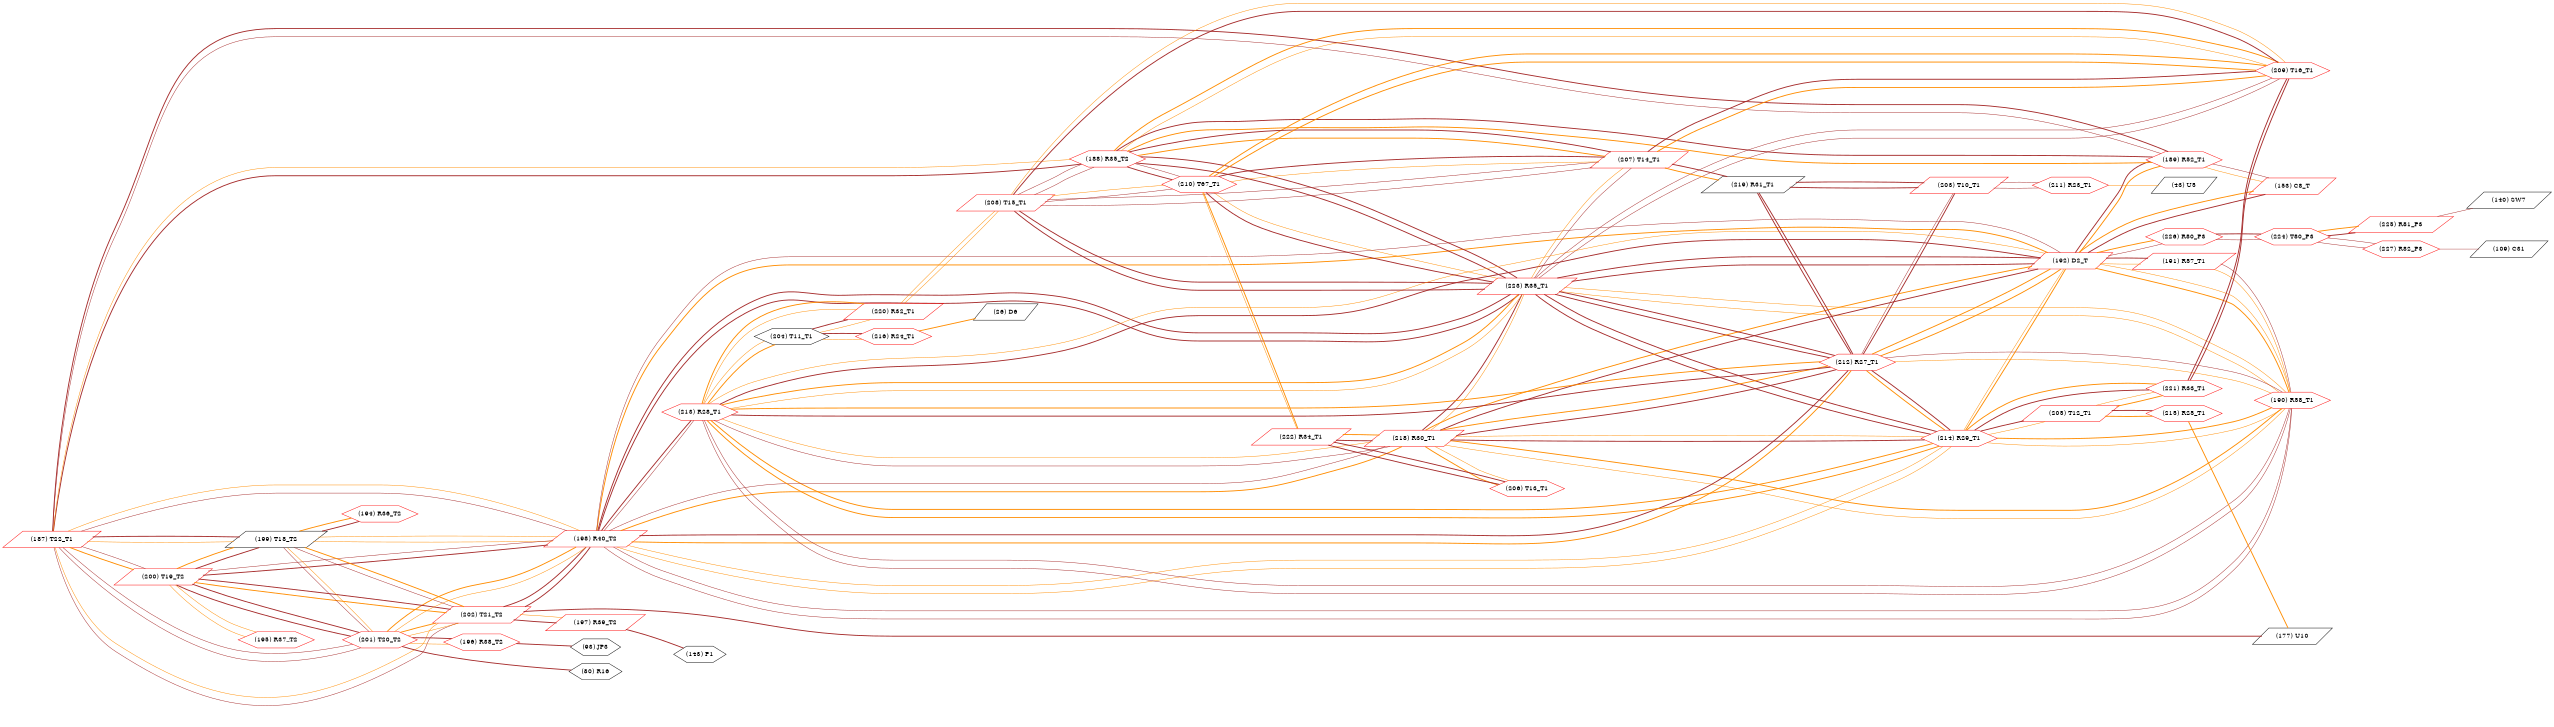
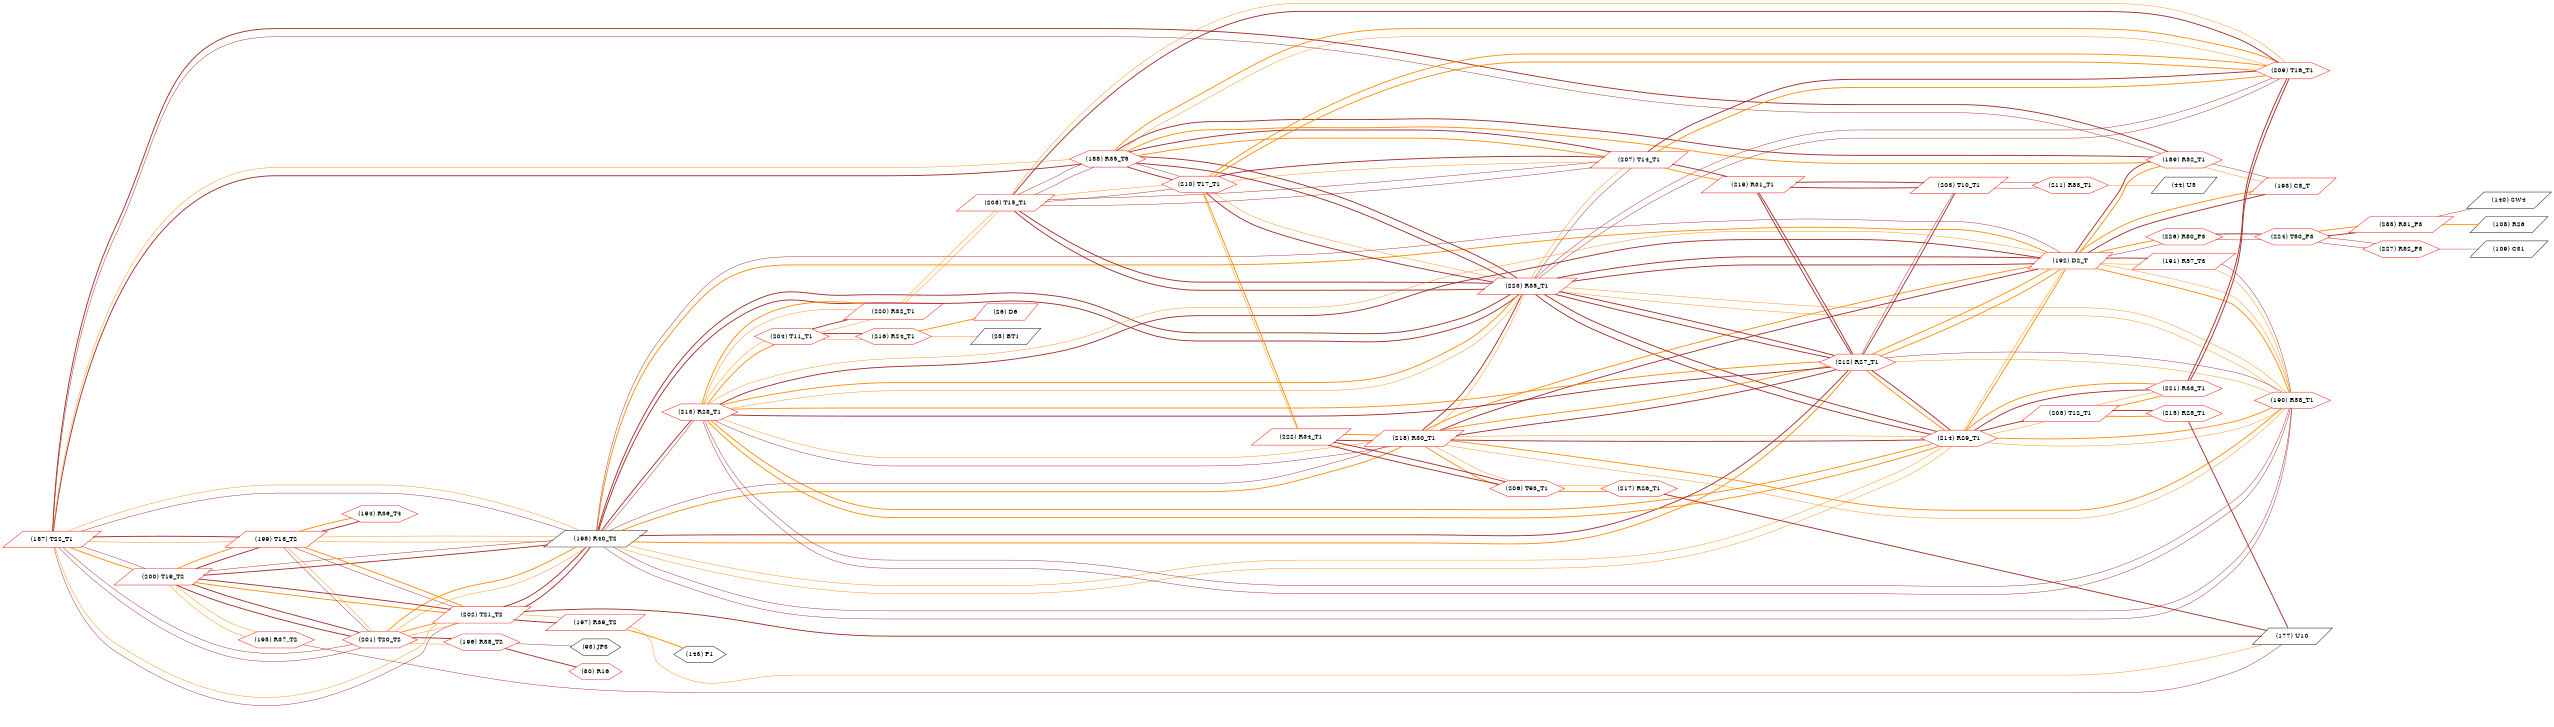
(1107, 159) -> (1107, 159)
(1199, 184) -> (1199, 184)
(1753, 185) -> (1753, 185)
(2070, 185) -> (2070, 185)
(2184, 185) -> (2184, 185)
(2292, 186) -> (2292, 186)
(2509, 200) -> (2509, 200)
(2401, 225) -> (2401, 225)
none -> (2509, 225)
(2184, 261) -> (2184, 261)
(1006, 312) -> (1006, 312)
(792, 336) -> (792, 336)
none -> (1006, 336)
(1527, 489) -> (1527, 489)
none -> (1639, 489)
(380, 514) -> (380, 514)
(2238, 525) -> (2238, 525)
(276, 539) -> (276, 539)
(595, 539) -> (595, 539)
(655, 638) -> (655, 638)
(544, 645) -> (544, 645)
(486, 662) -> (541, 658)
(595, 672) -> (595, 672)
none -> (1435, 675)
none -> (1296, 692)
